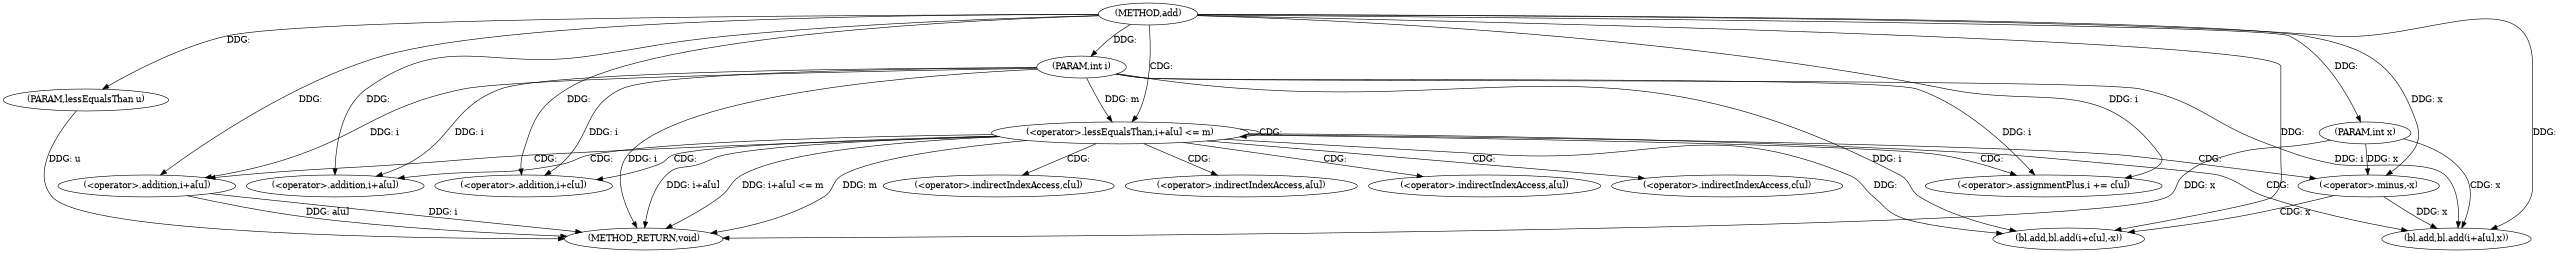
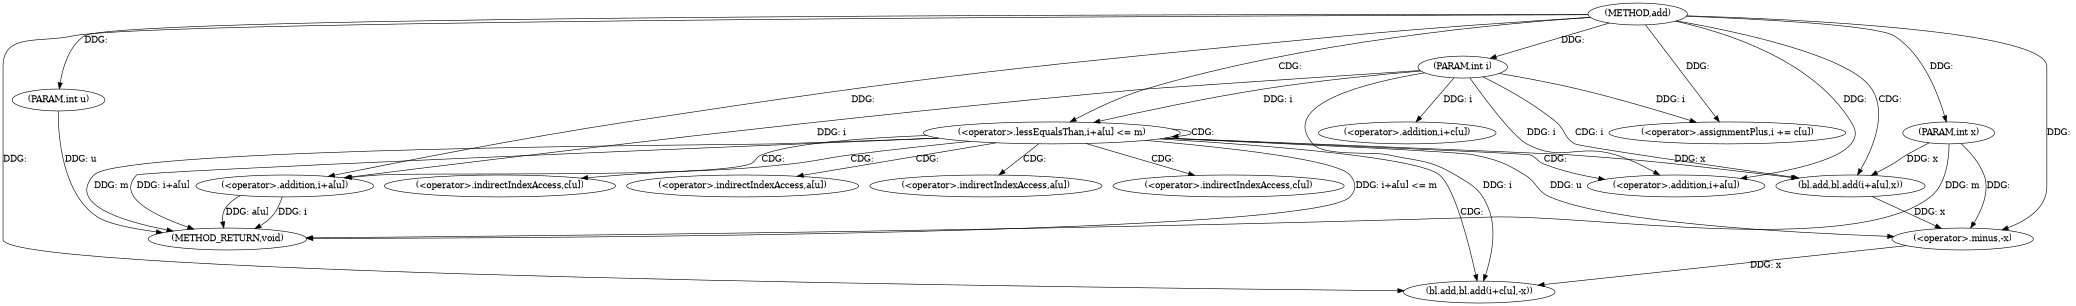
(782, 38) -> none
(791, 94) -> none
(86, 100) -> (59, 100)
(1122, 100) -> (1278, 100)
(2124, 100) -> (1699, 67)
(2427, 100) -> (2060, 133)
(2546, 133) -> (1892, 100)
(1630, 142) -> none
(797, 143) -> none
(2212, 159) -> (1566, 186)
(2349, 159) -> (1589, 133)
(2383, 159) -> (2000, 186)
(1887, 186) -> (1473, 212)
(2200, 186) -> (1962, 186)
(2279, 186) -> (1690, 159)
(2485, 186) -> (1922, 159)
(2295, 212) -> (1766, 266)
(2407, 212) -> (1907, 213)
